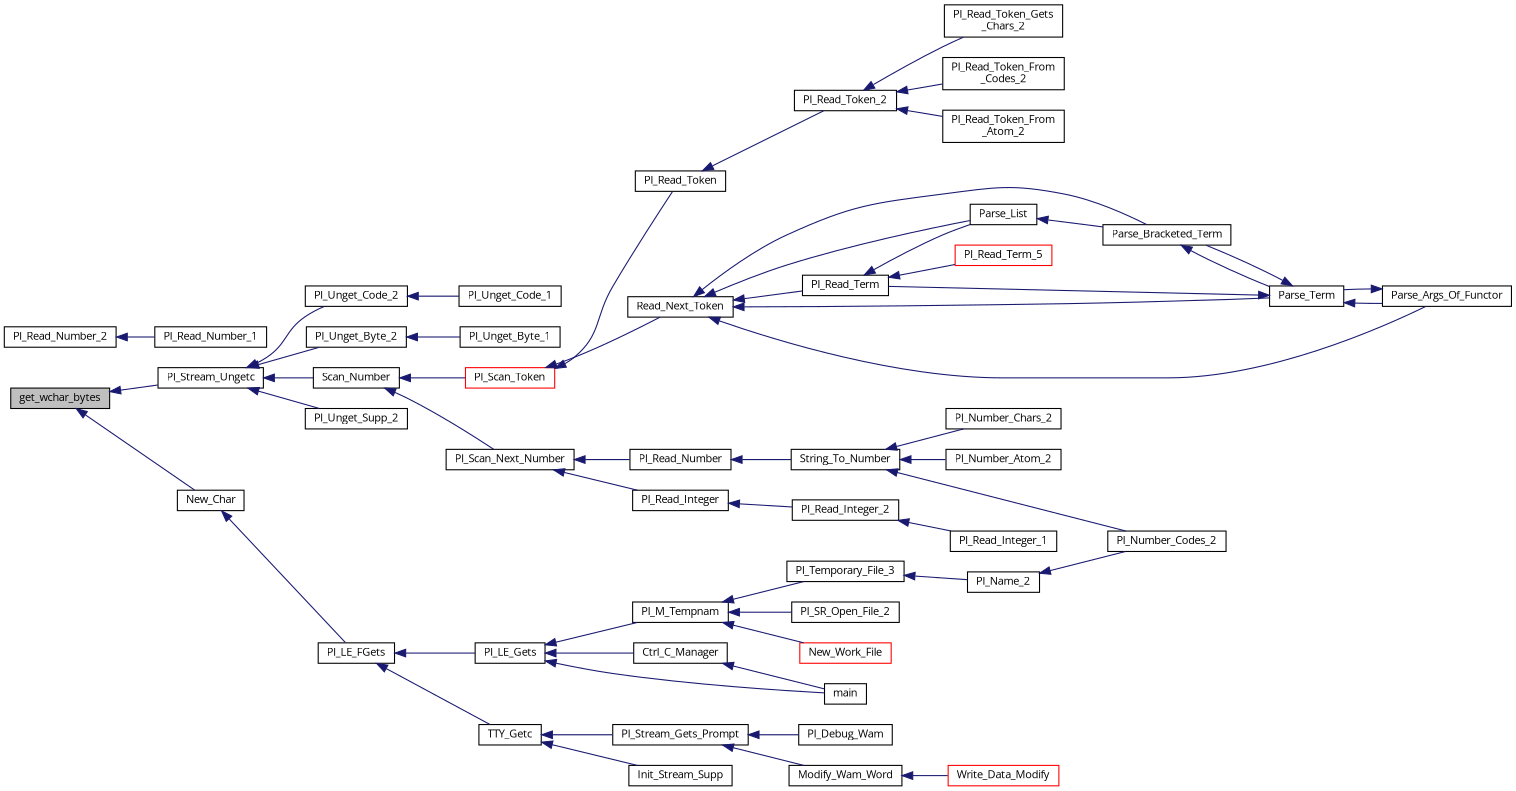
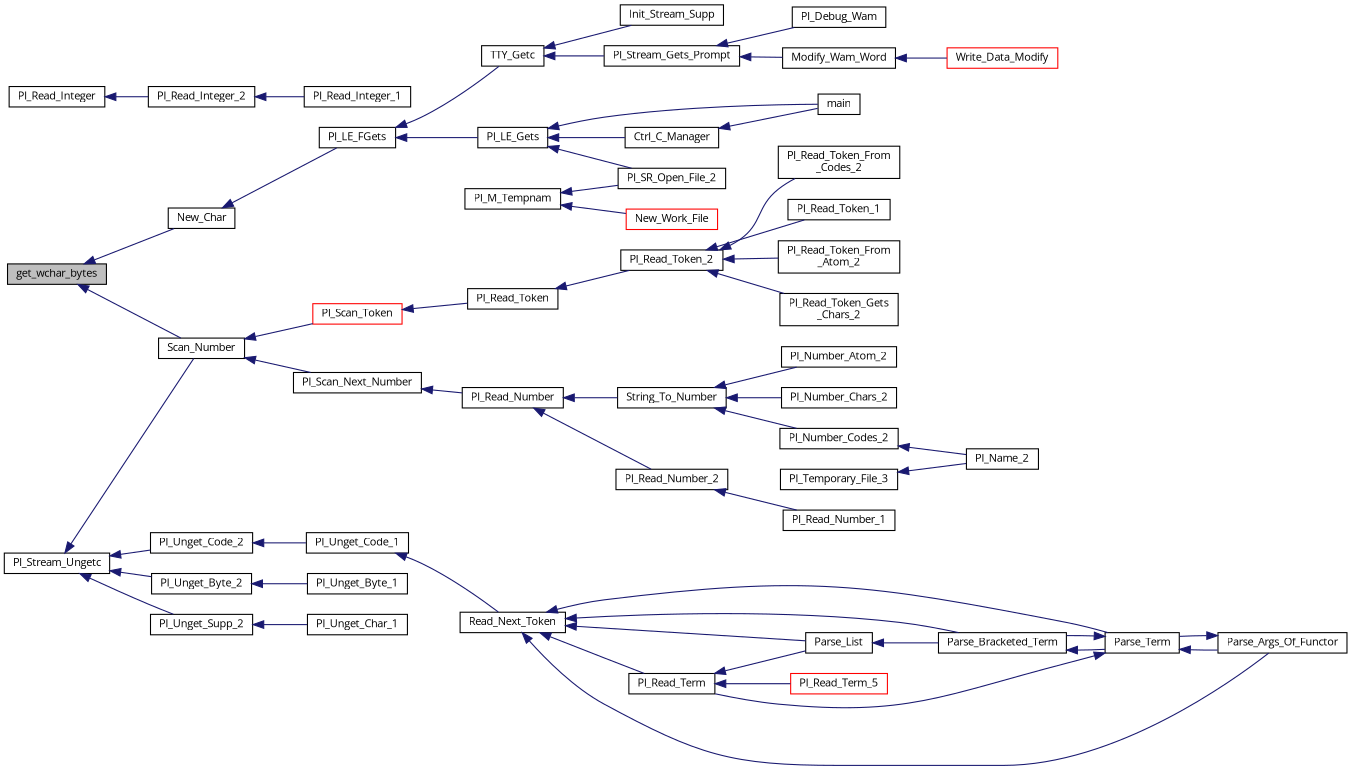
none -> (839, 210)
(609, 342) -> (454, 581)
(139, 388) -> (134, 314)
none -> (597, 441)
(601, 481) -> none
(1088, 561) -> (938, 451)
(768, 590) -> none
none -> (357, 625)
(596, 632) -> (595, 159)
